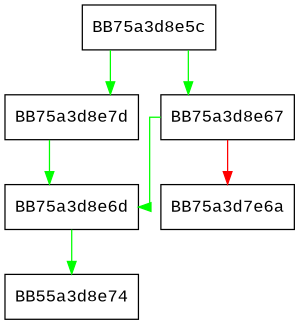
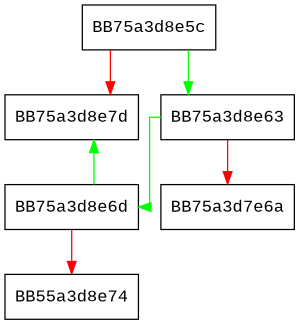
(110, 66) -> (110, 66)
(228, 117) -> (228, 117)
(49, 156) -> (94, 169)
(72, 246) -> (72, 246)
